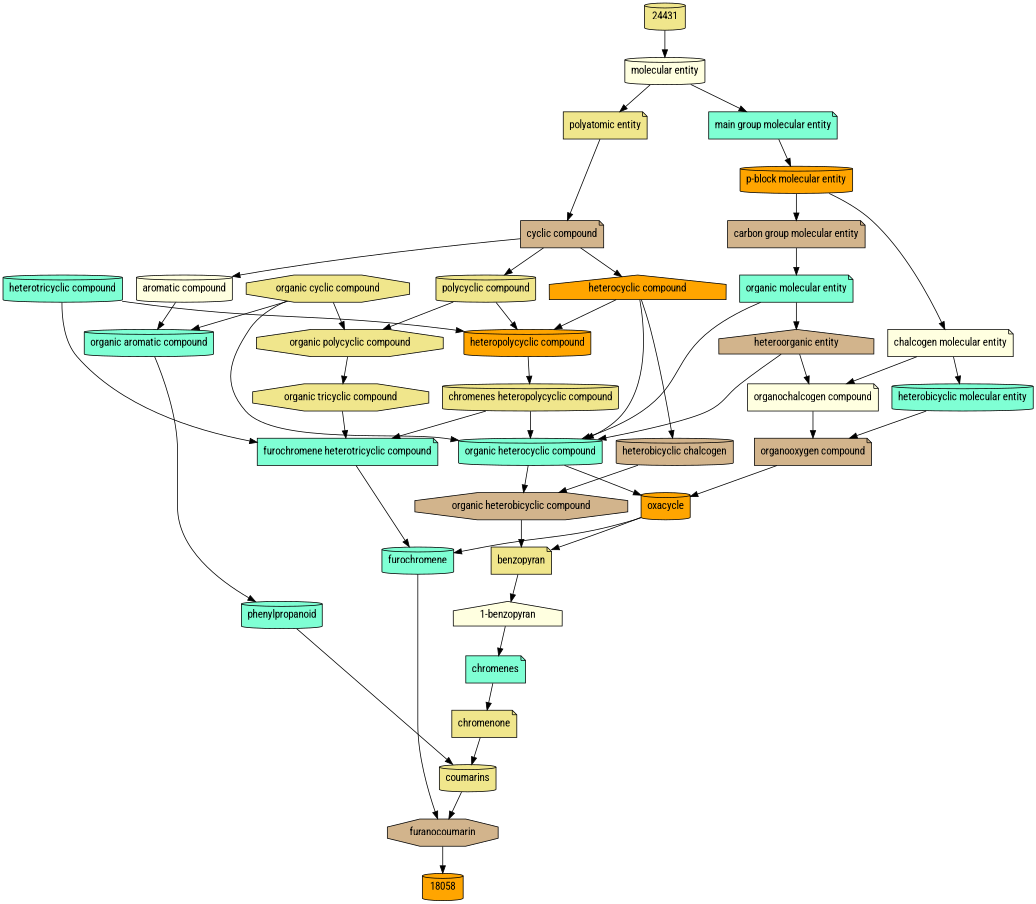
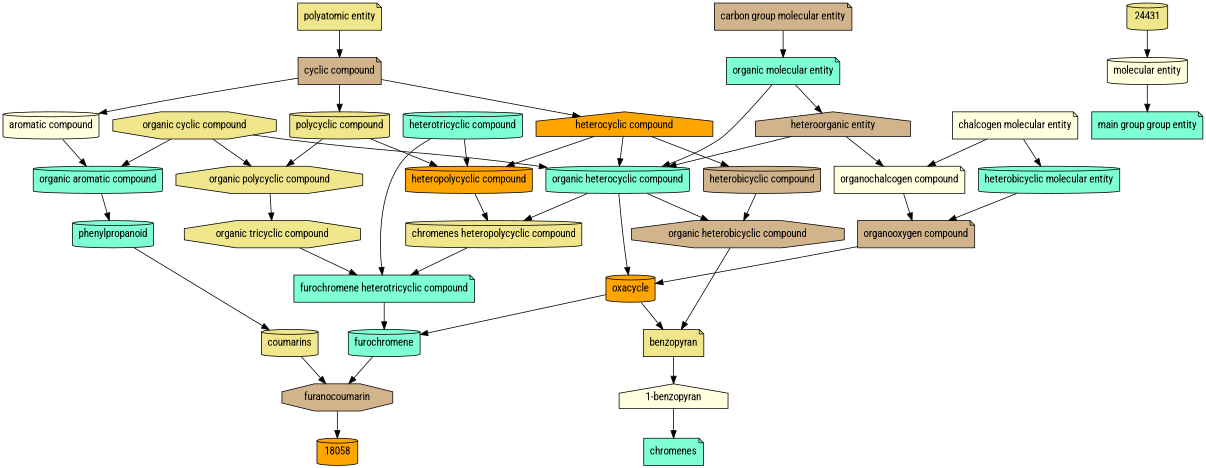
(638, 96) -> none
(773, 125) -> (1147, 125)
(796, 180) -> none
(530, 421) -> (559, 206)
(675, 452) -> (762, 180)
(484, 724) -> none
